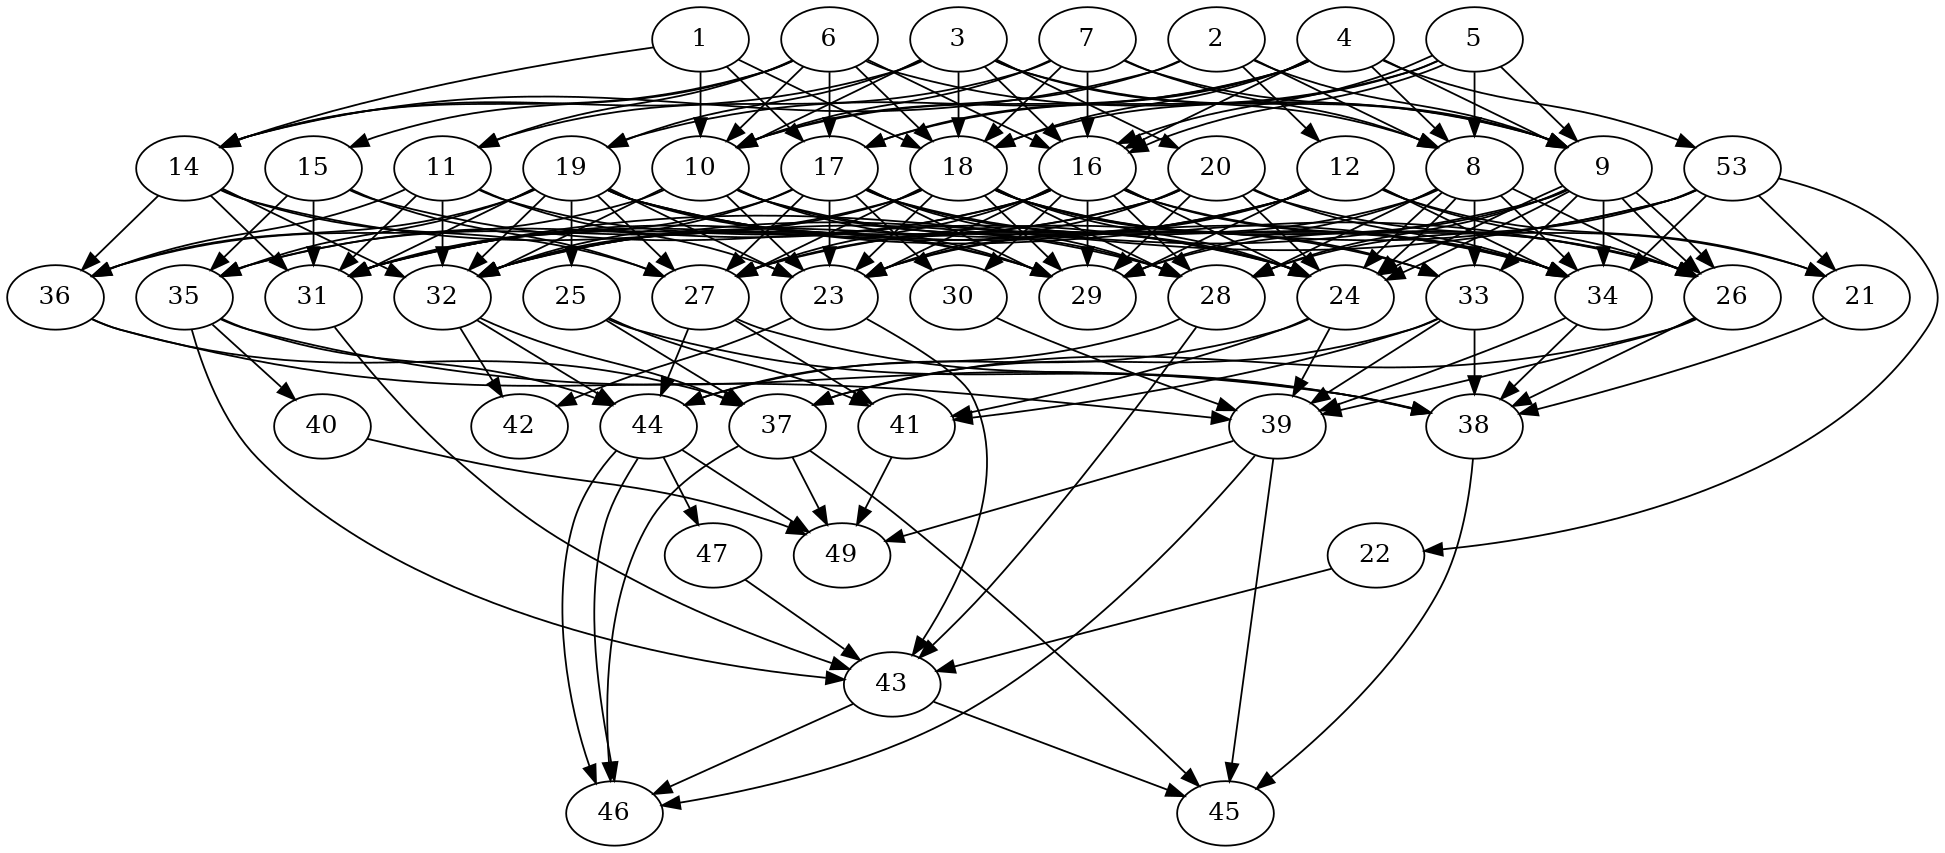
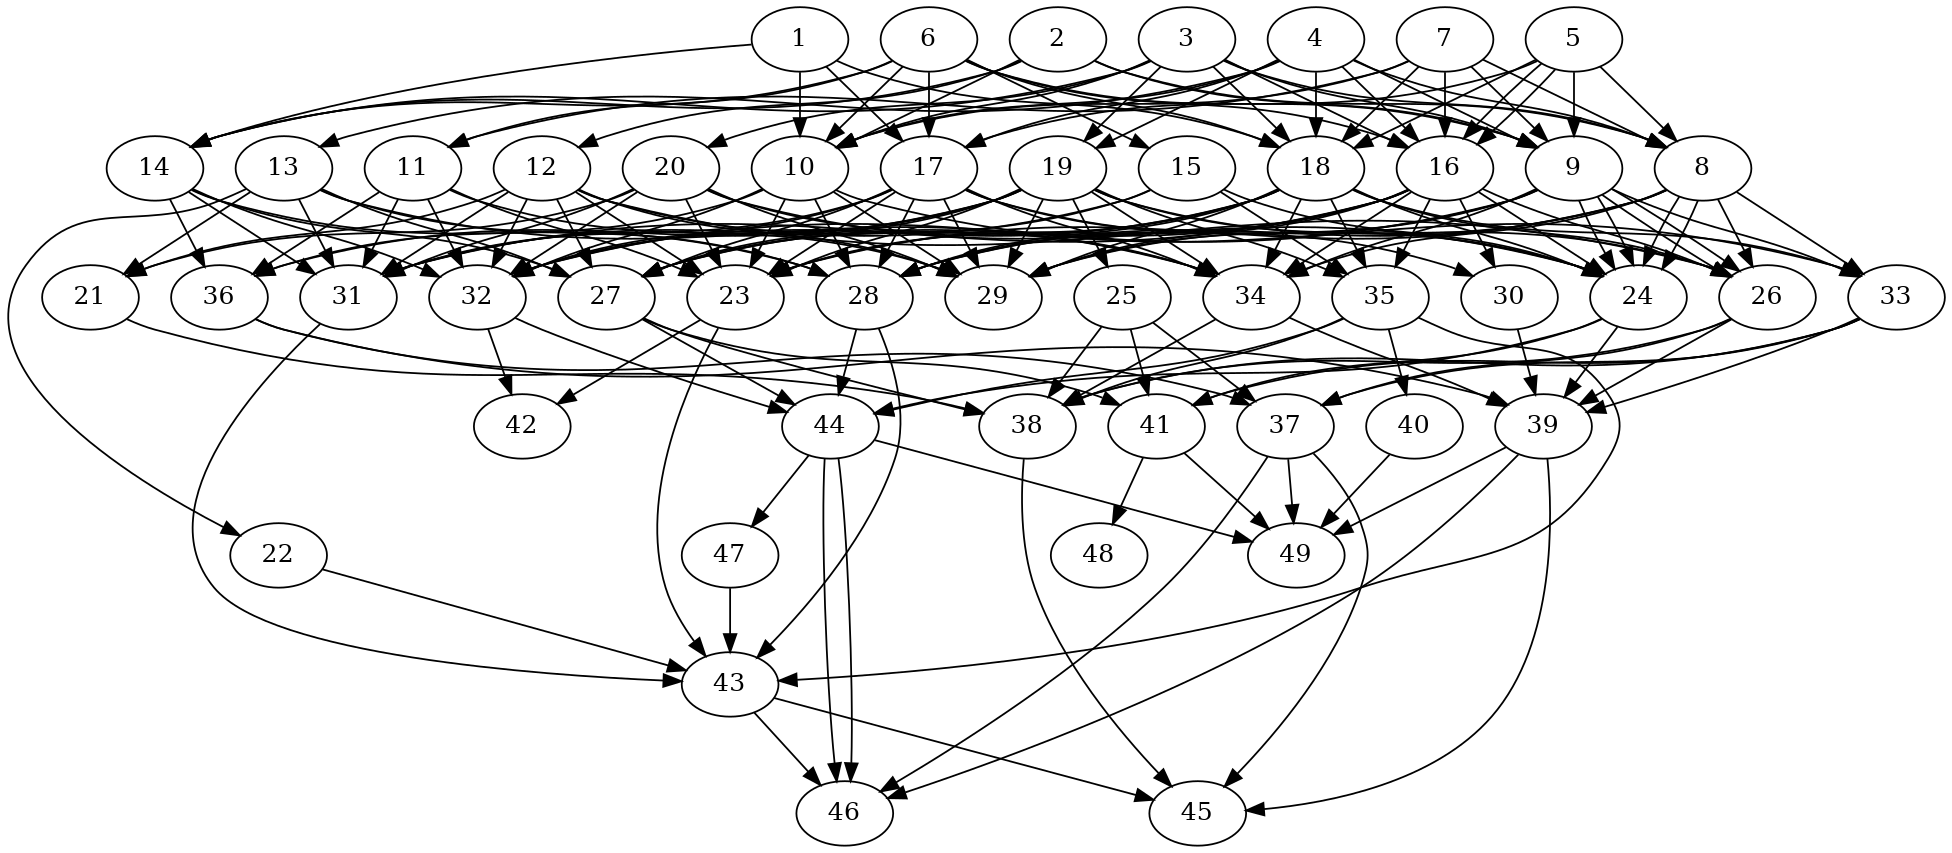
(1733, 168) -> (284, 168)
(601, 360) -> none
none -> (1099, 555)
